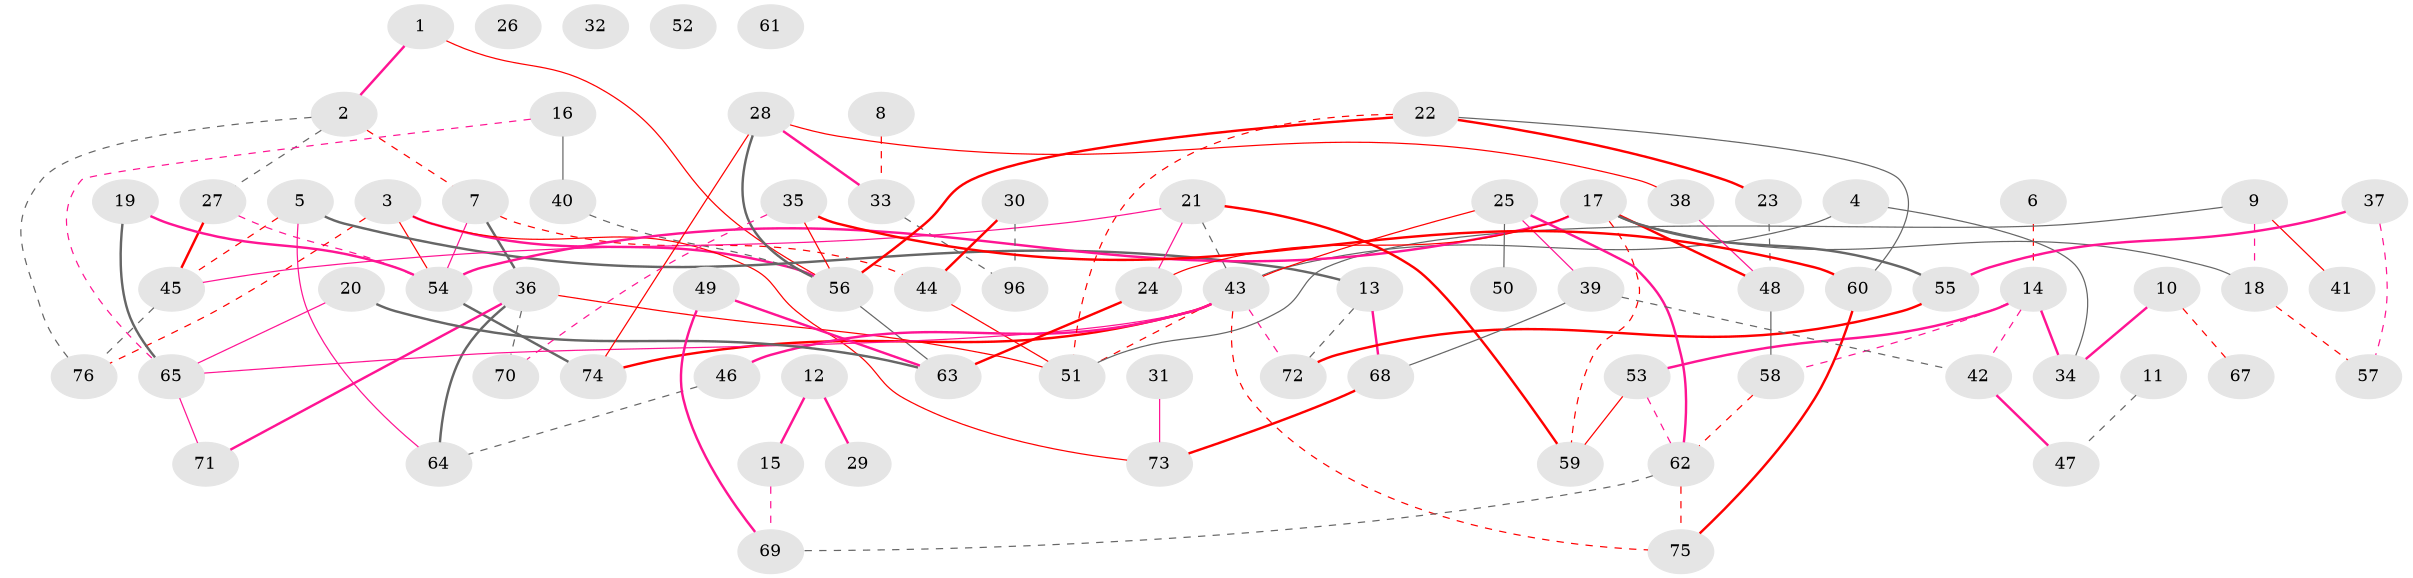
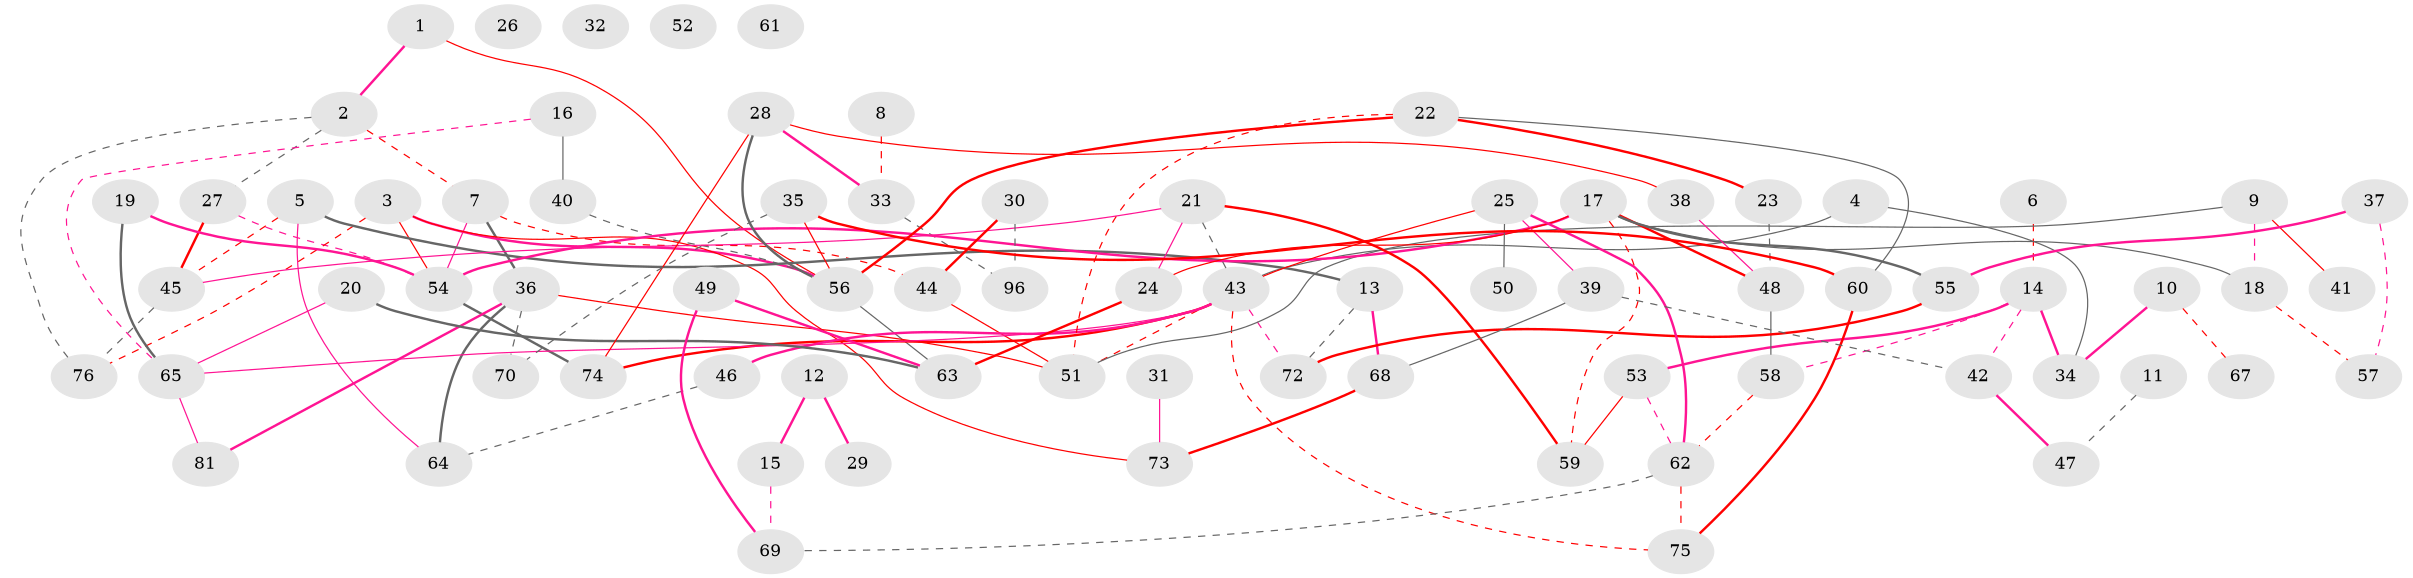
(643, 280) -> (643, 280)
(206, 464) -> (206, 464)
